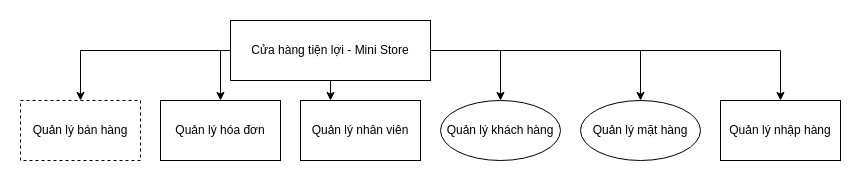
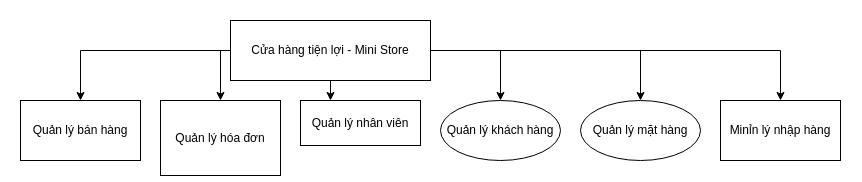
(81, 131) -> (81, 131)
(221, 131) -> (221, 138)
(361, 131) -> (361, 123)
(781, 131) -> (781, 131)
